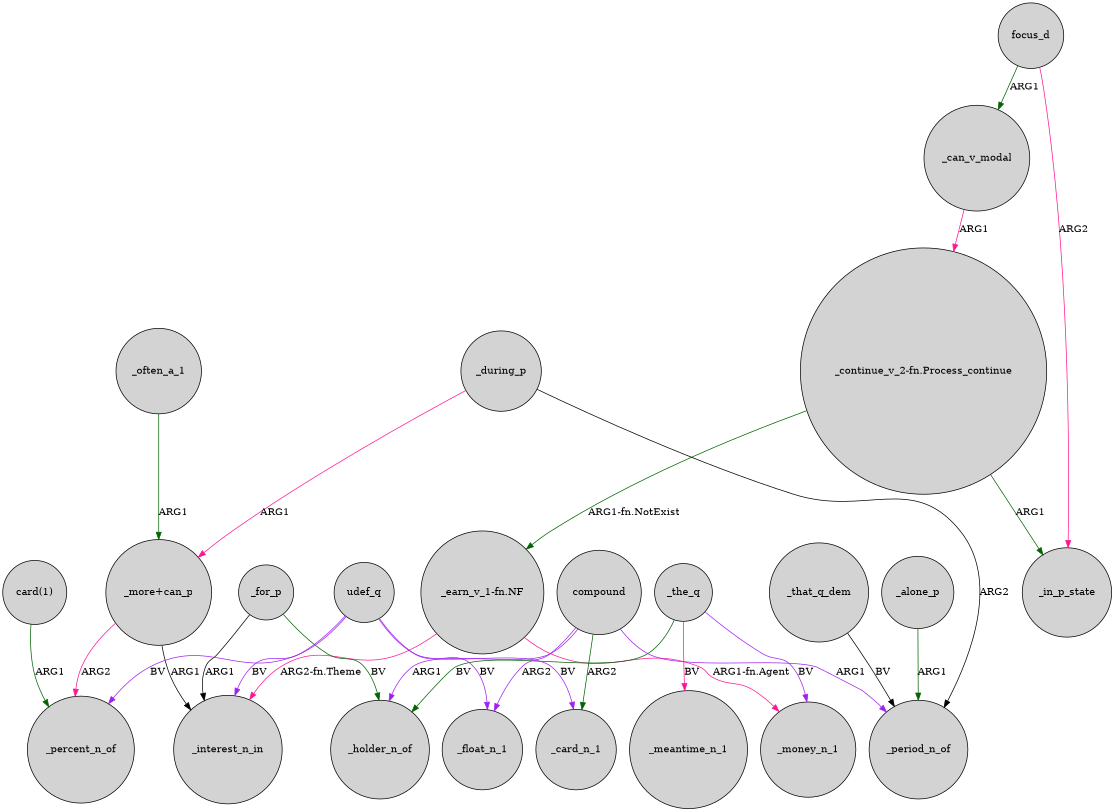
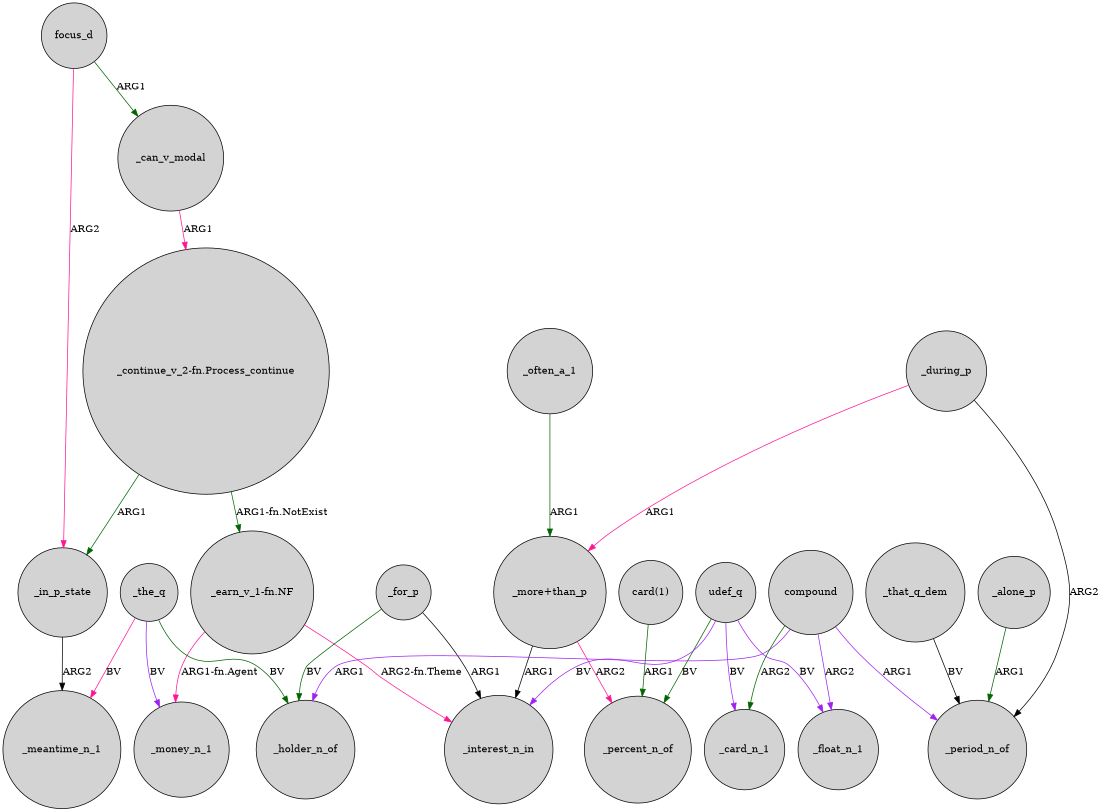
(159, 592) -> (550, 592)
none -> (62, 660)
(230, 660) -> (685, 665)
